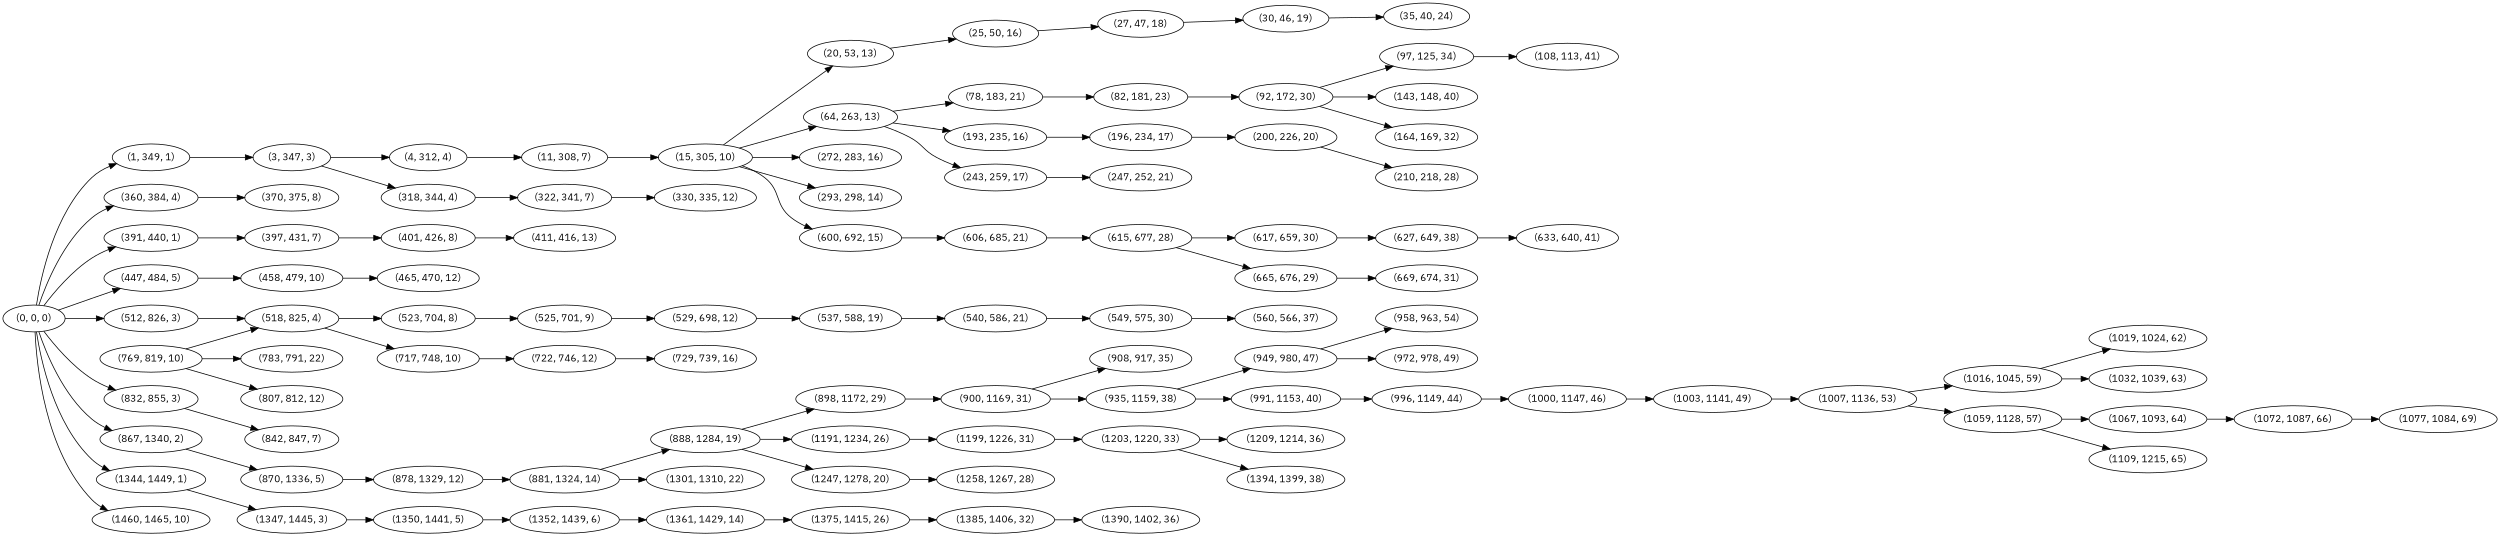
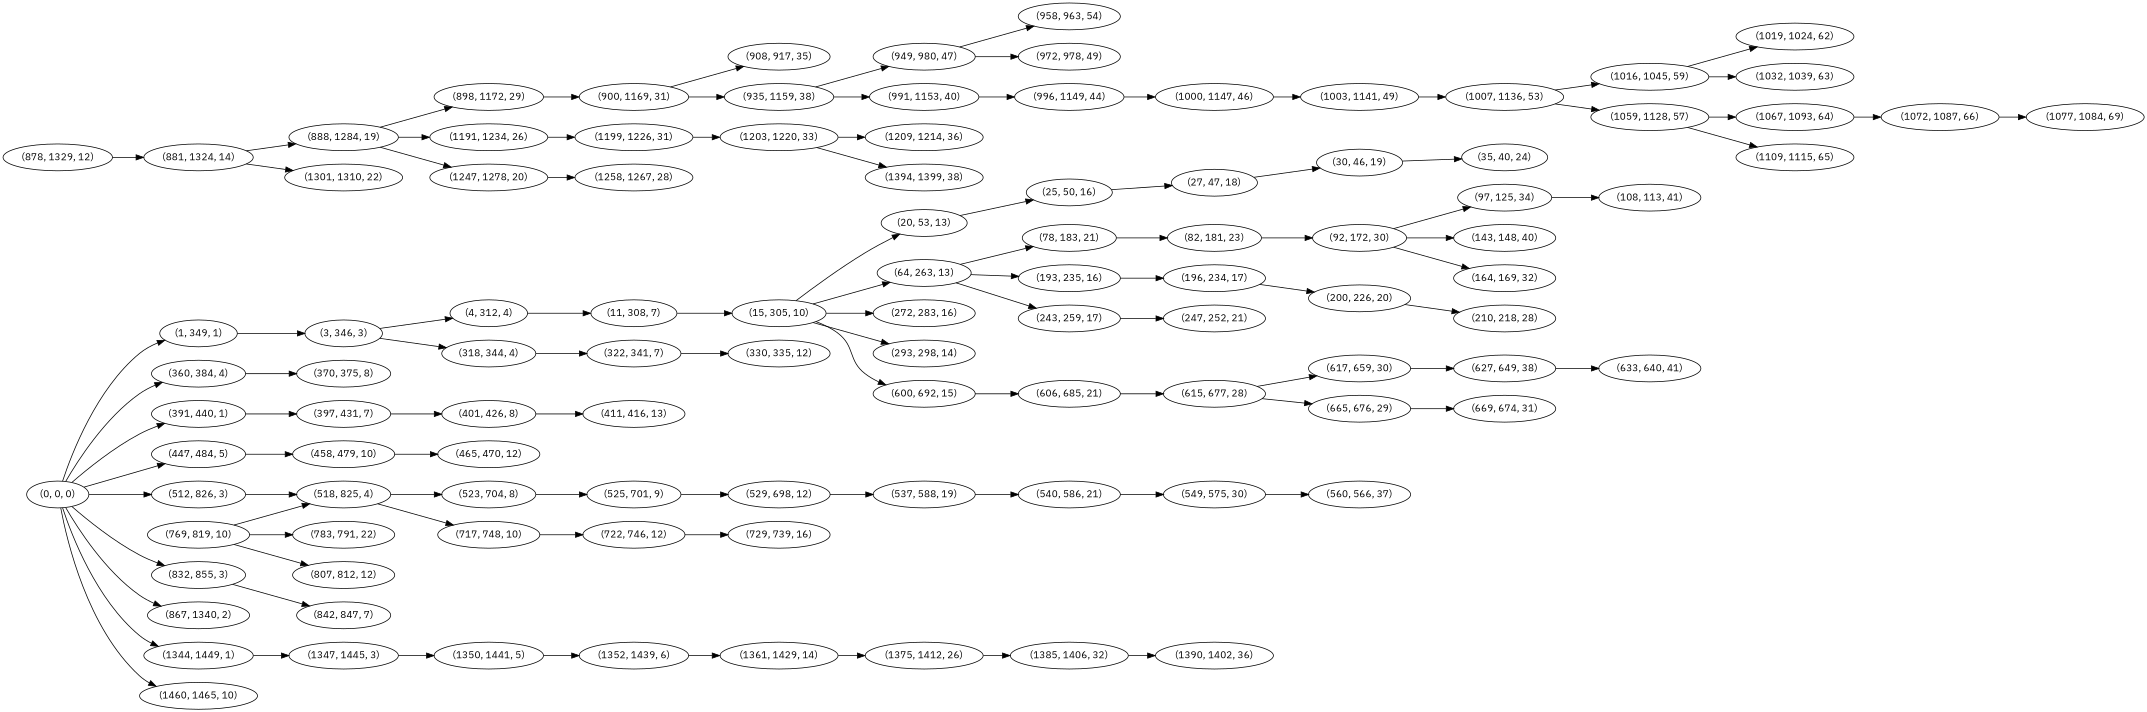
(292, 157) -> (344, 333)
(2148, 459) -> (1795, 157)
(292, 480) -> none
(850, 520) -> (924, 656)
